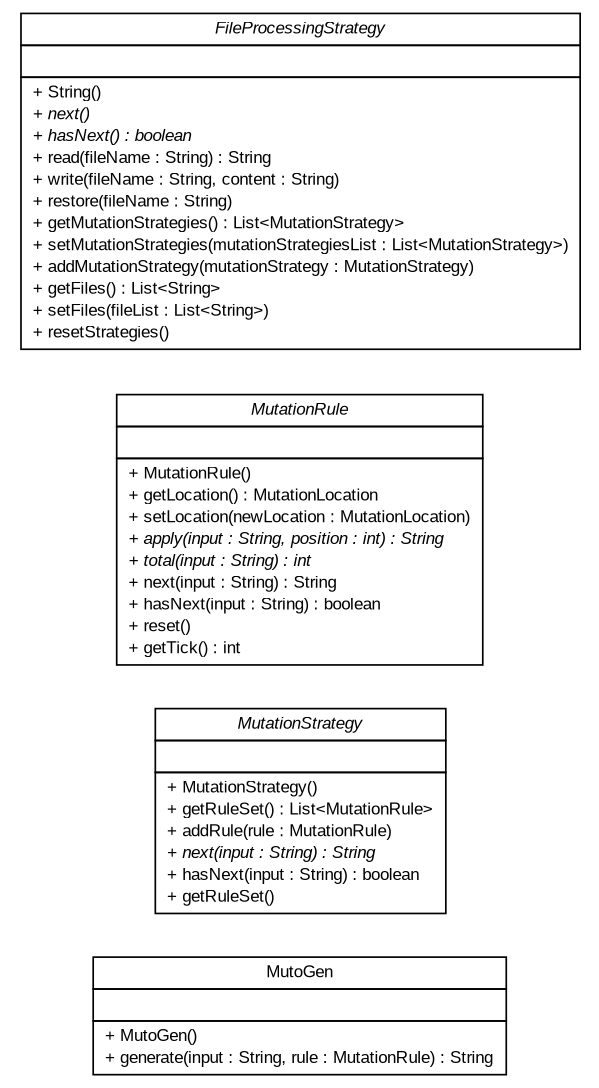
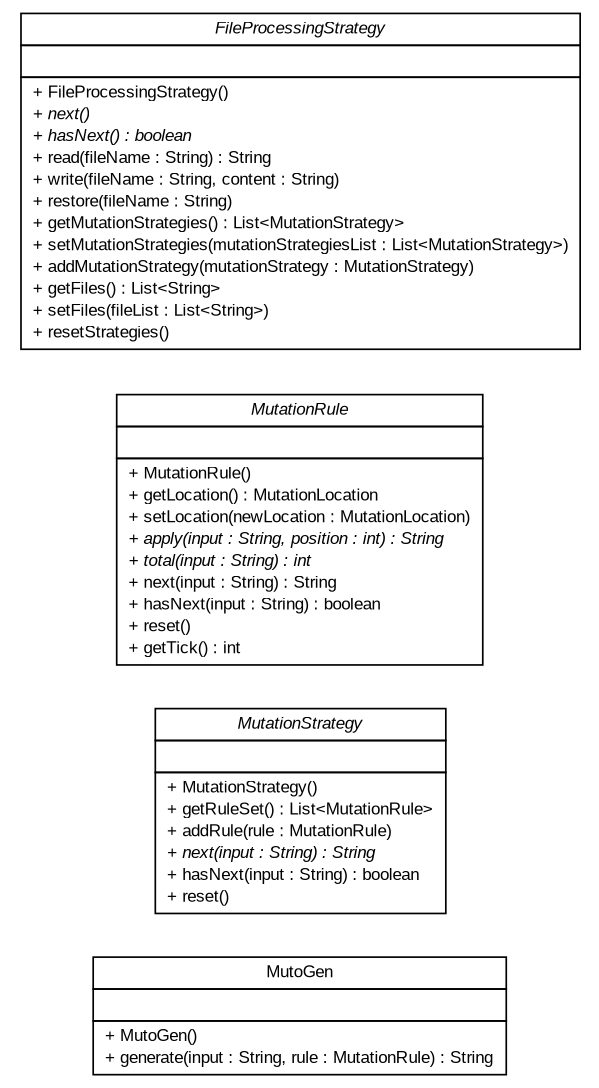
(67, 92) -> (131, 92)
(221, 897) -> (198, 897)
